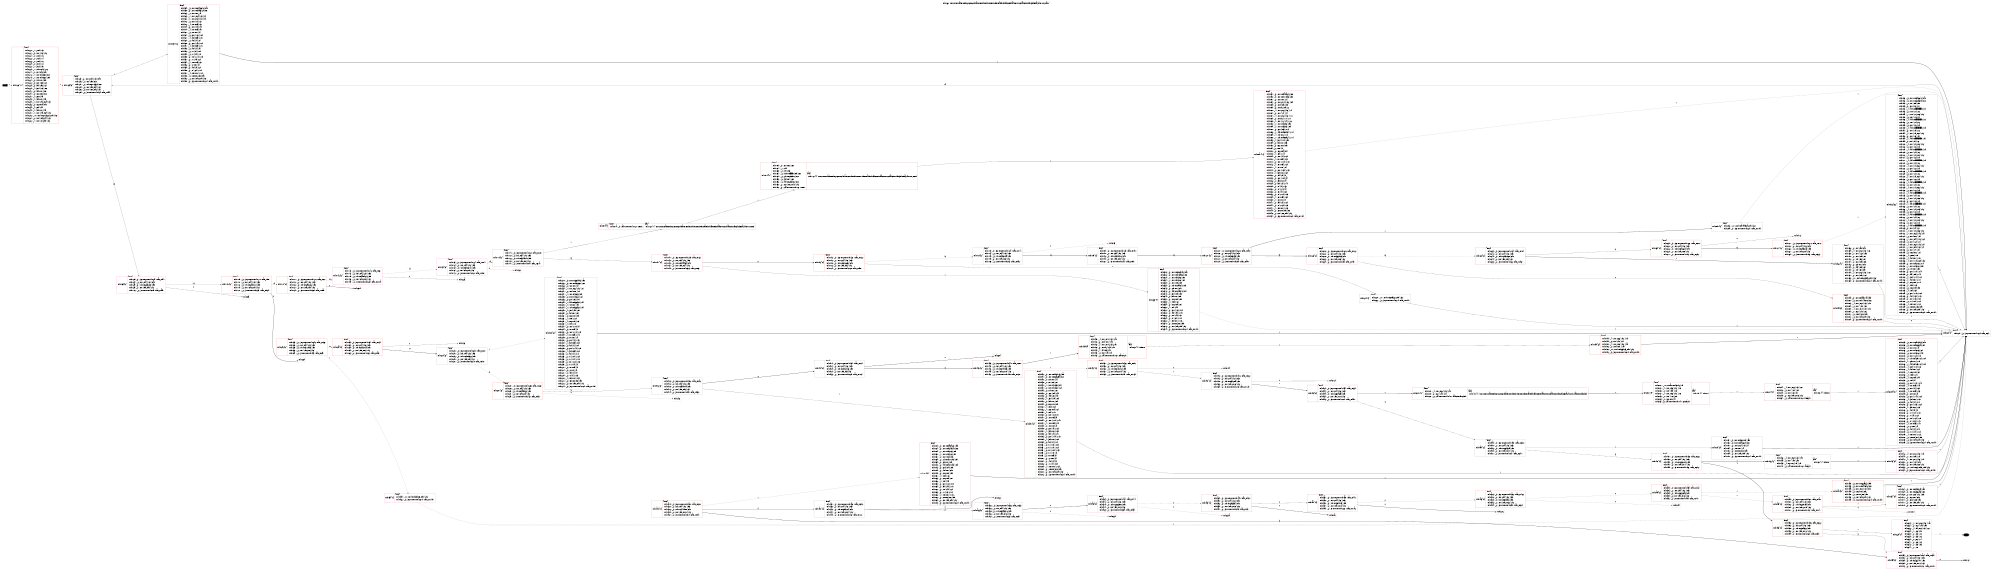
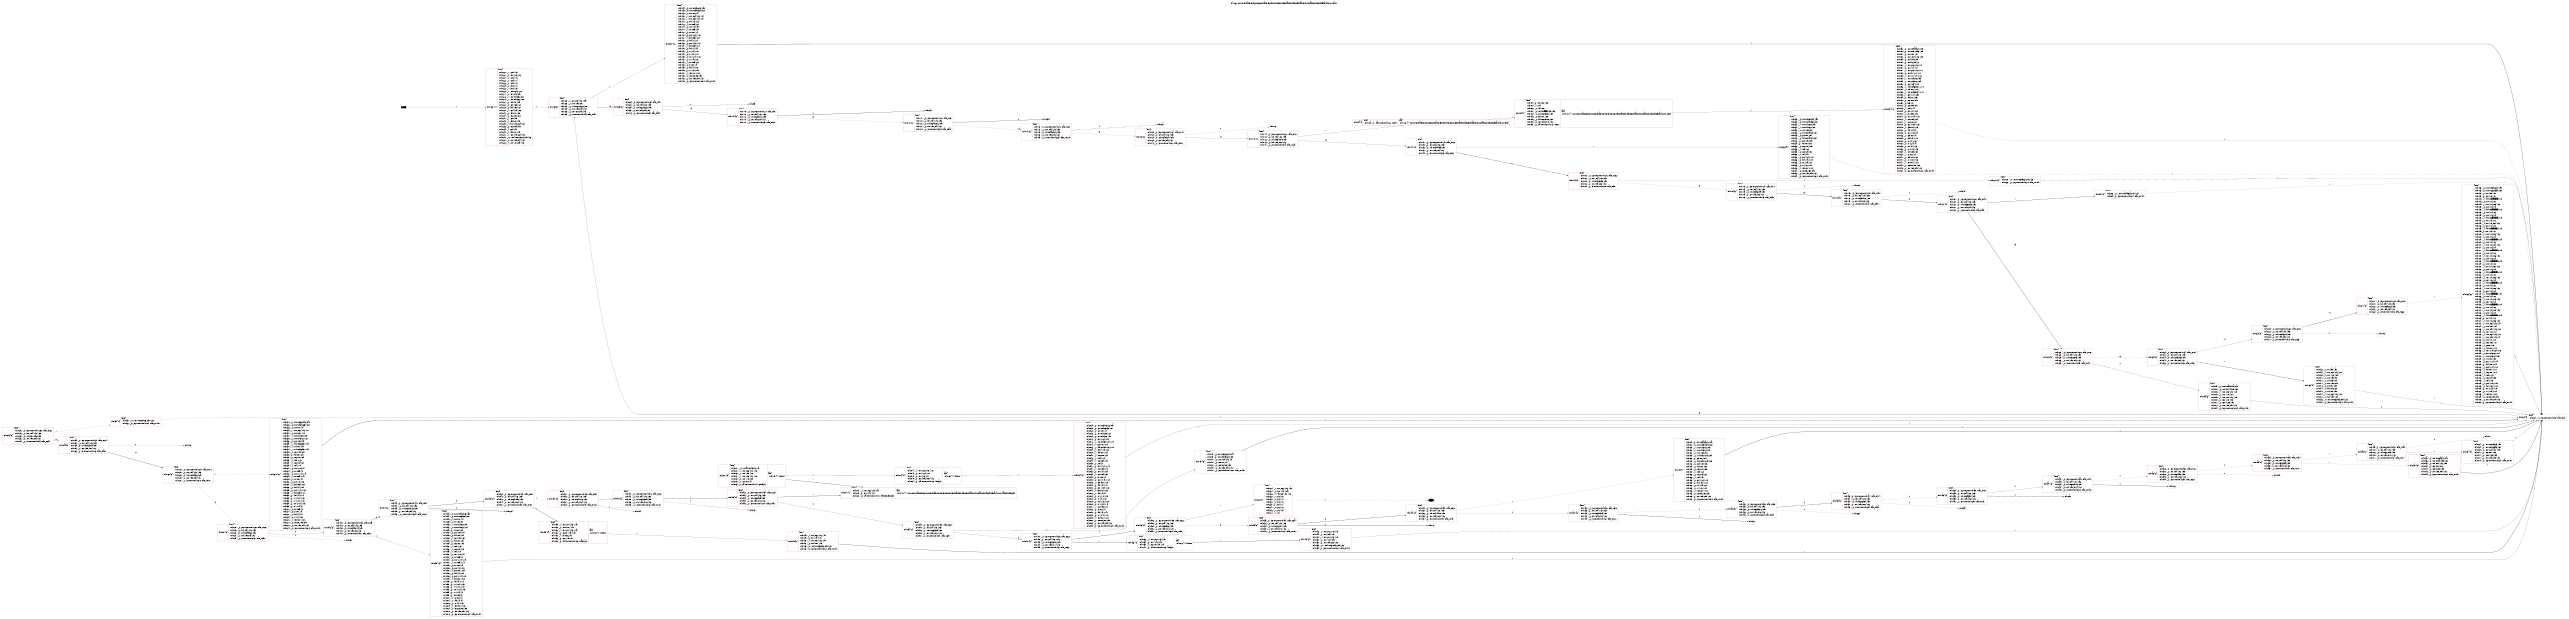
none -> (1962, 192)
(1615, 393) -> (824, 483)
(1295, 522) -> (1351, 519)
